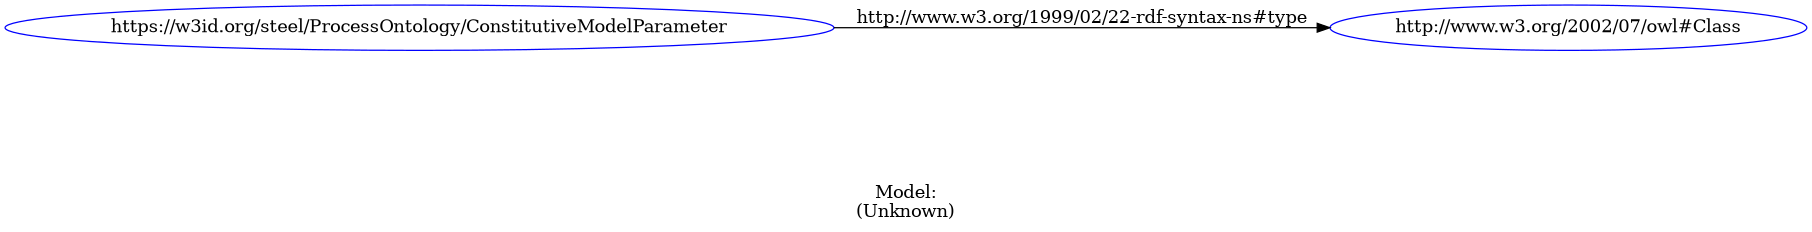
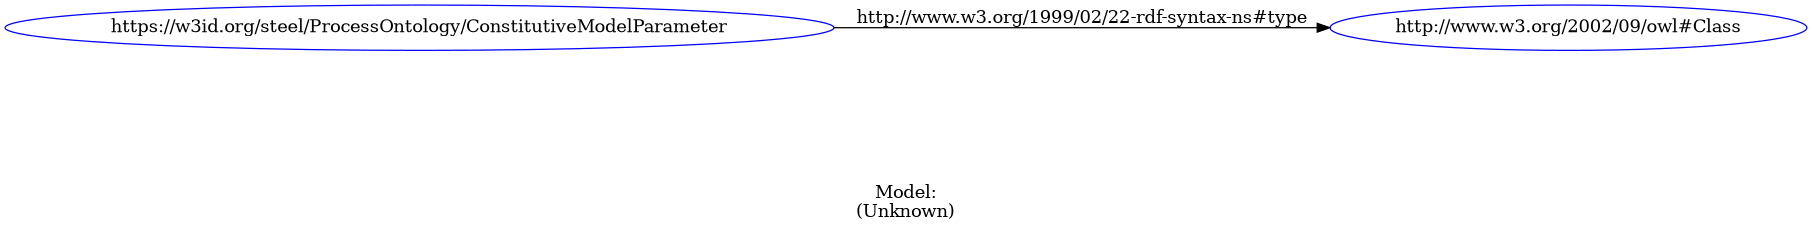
(1568, 28) -> (1568, 28)
